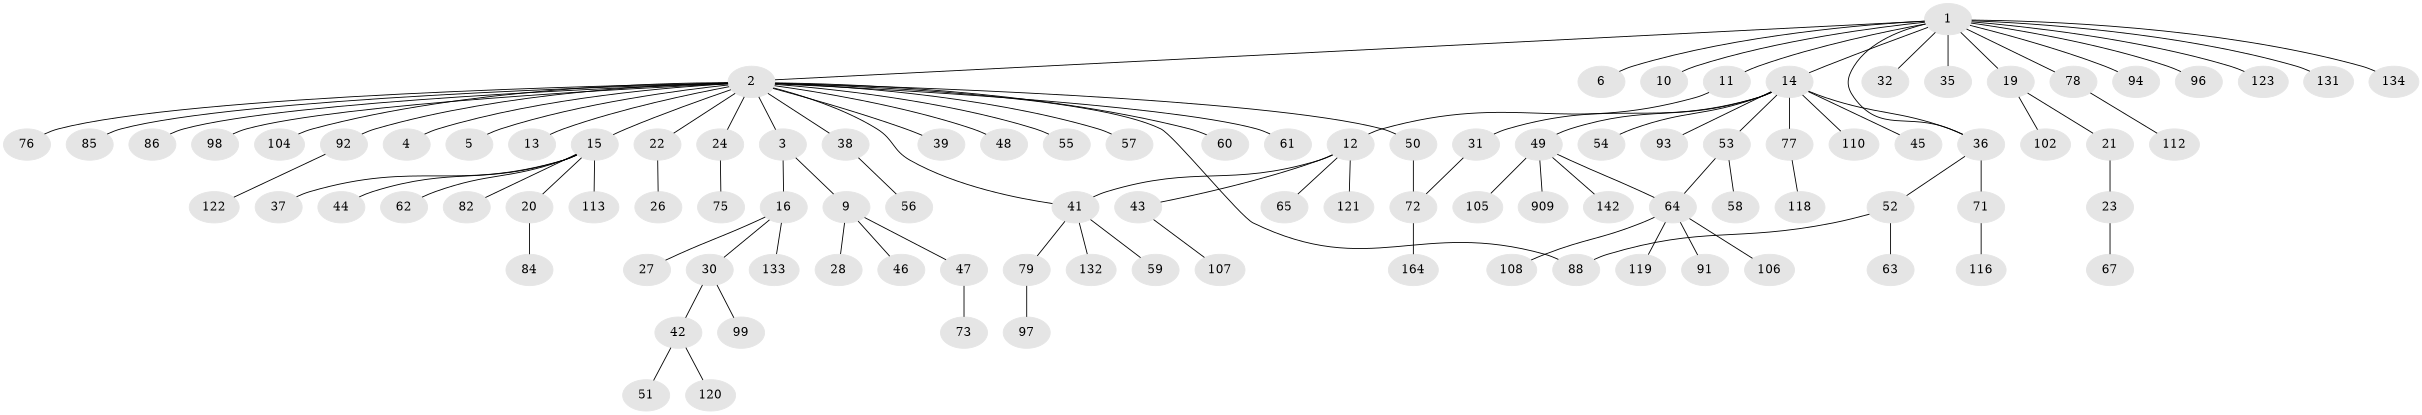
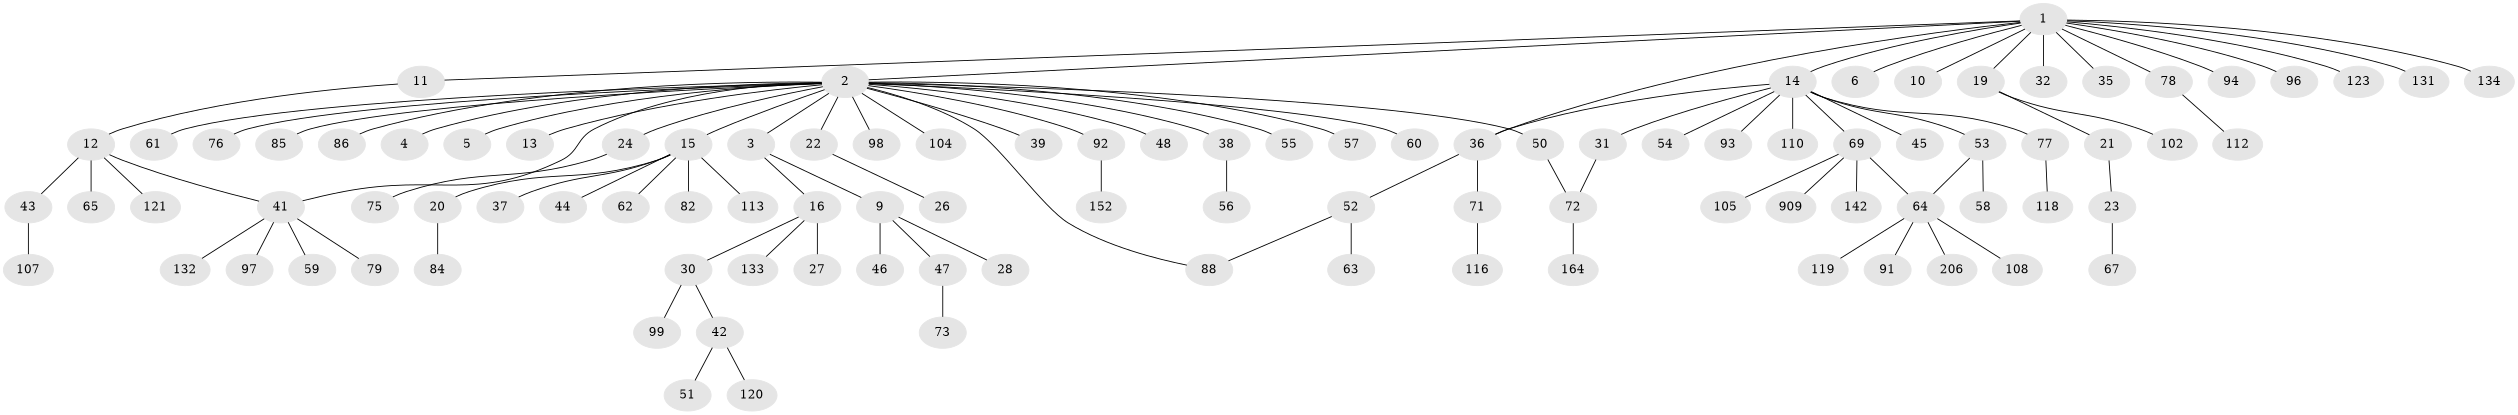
(1539, 145) -> (1857, 145)
(214, 207) -> (1101, 207)
(1770, 270) -> (1952, 270)
(1027, 301) -> (265, 239)
